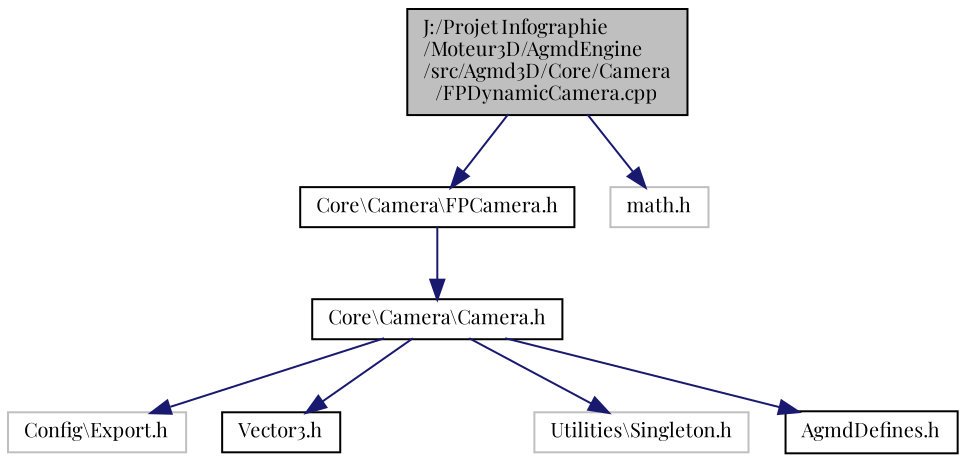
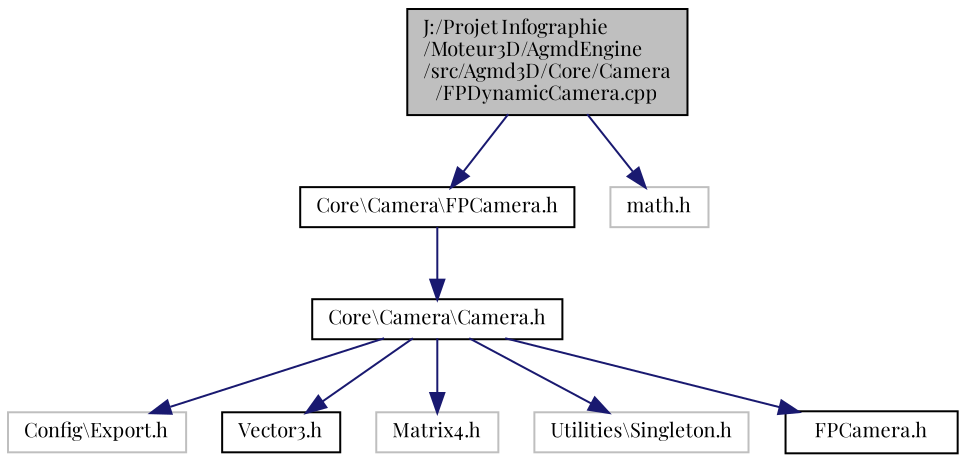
none -> (437, 432)
(872, 432) -> (872, 432)
